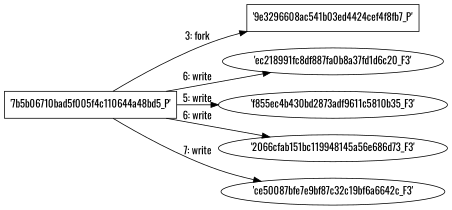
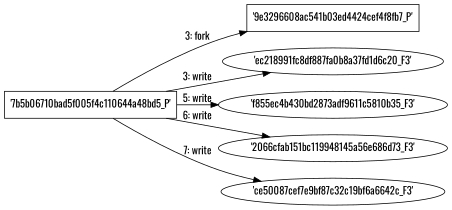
(198, 77) -> (198, 77)
(333, 192) -> (333, 192)
